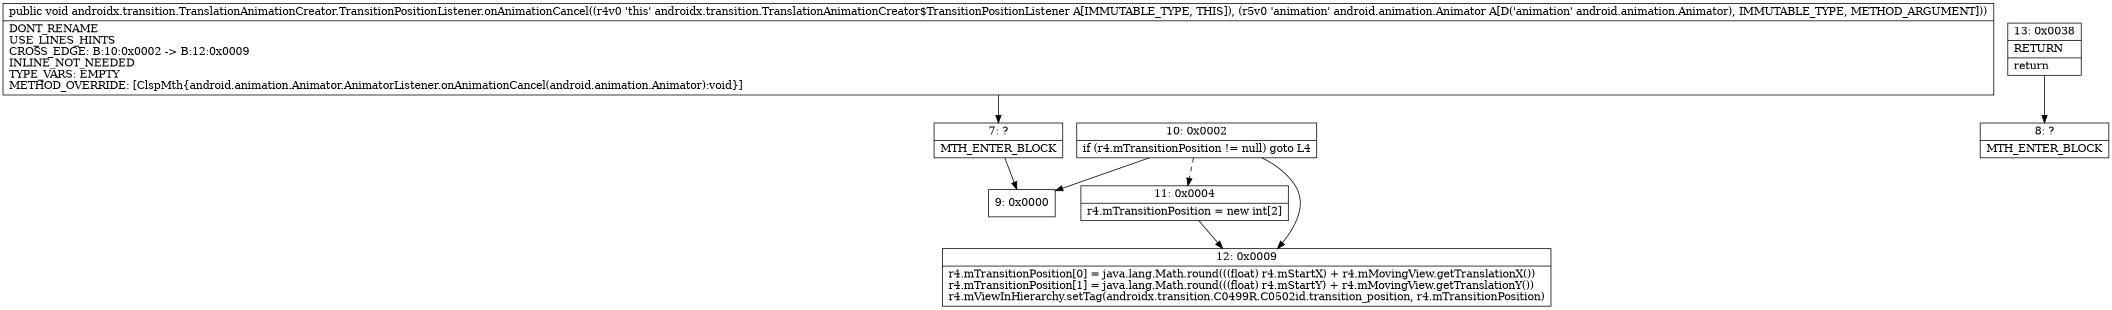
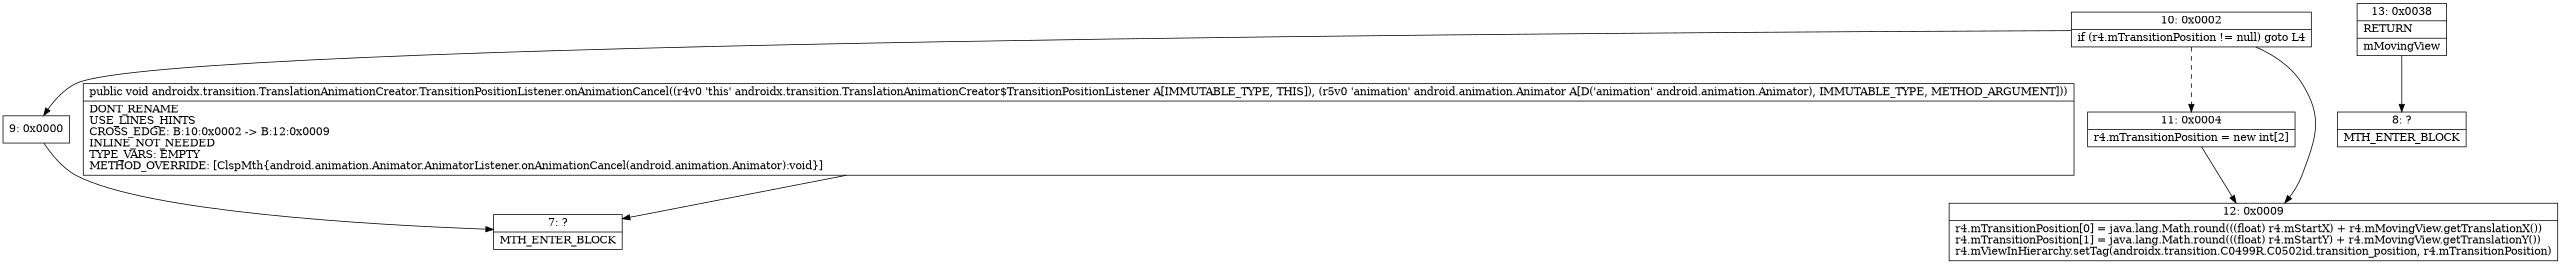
(2031, 66) -> (2402, 47)
(1009, 170) -> (256, 213)
